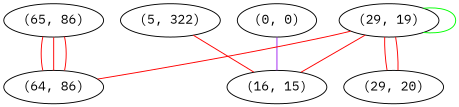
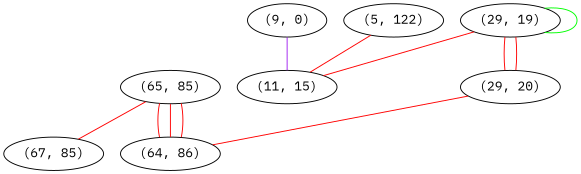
(54, 20) -> (170, 87)
(170, 20) -> (394, 20)
(277, 20) -> (287, 20)
(218, 58) -> (340, 120)
(277, 87) -> (287, 87)
none -> (54, 154)
